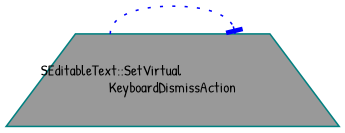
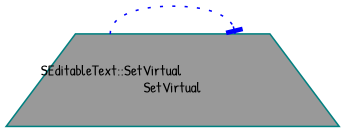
(173, 80) -> (173, 80)
